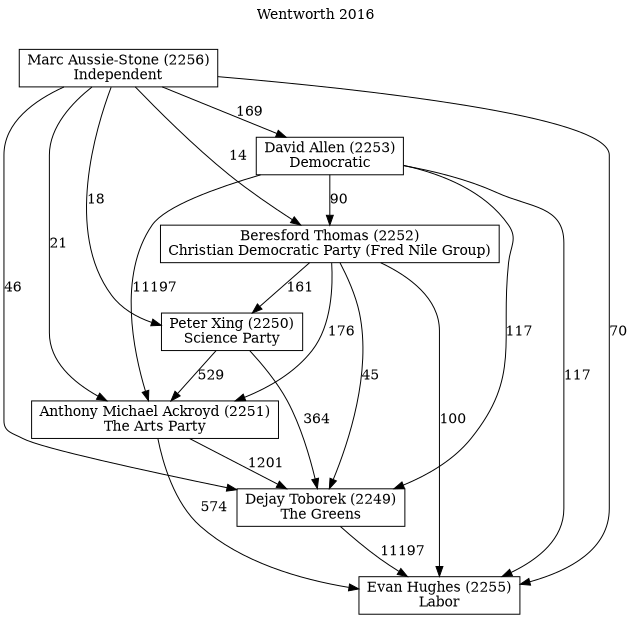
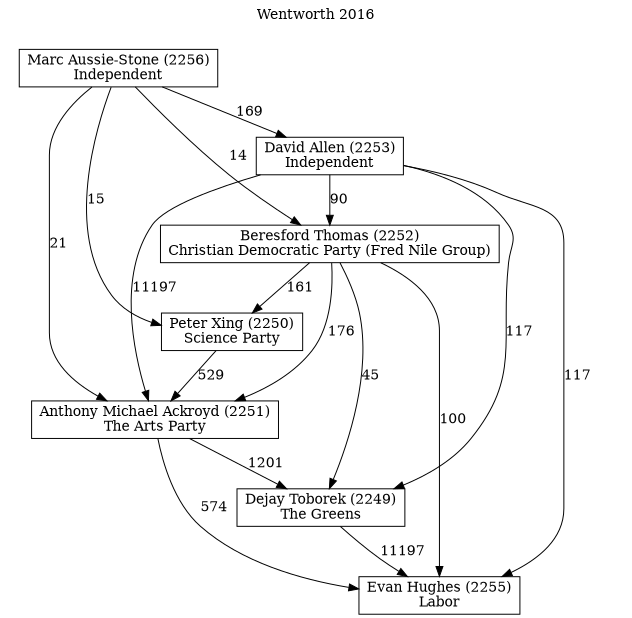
(330, 156) -> (330, 156)
(609, 187) -> none
(96, 200) -> (96, 200)
(4, 359) -> none
(292, 410) -> none
